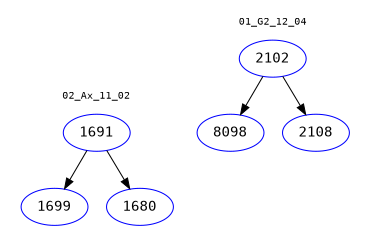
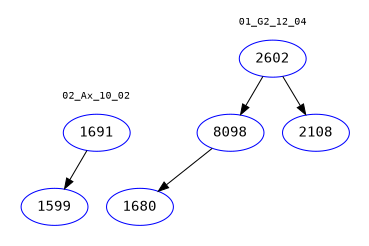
(273, 59) -> (273, 59)
(97, 96) -> (97, 96)
(116, 165) -> (189, 167)
(55, 207) -> (55, 207)
